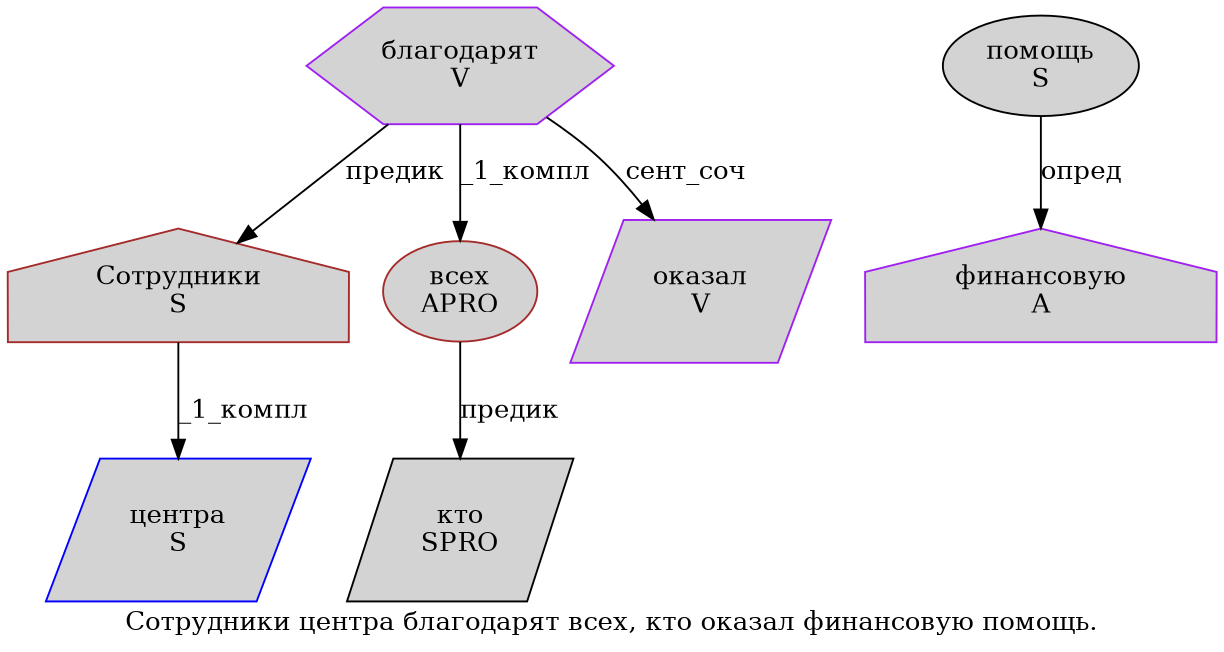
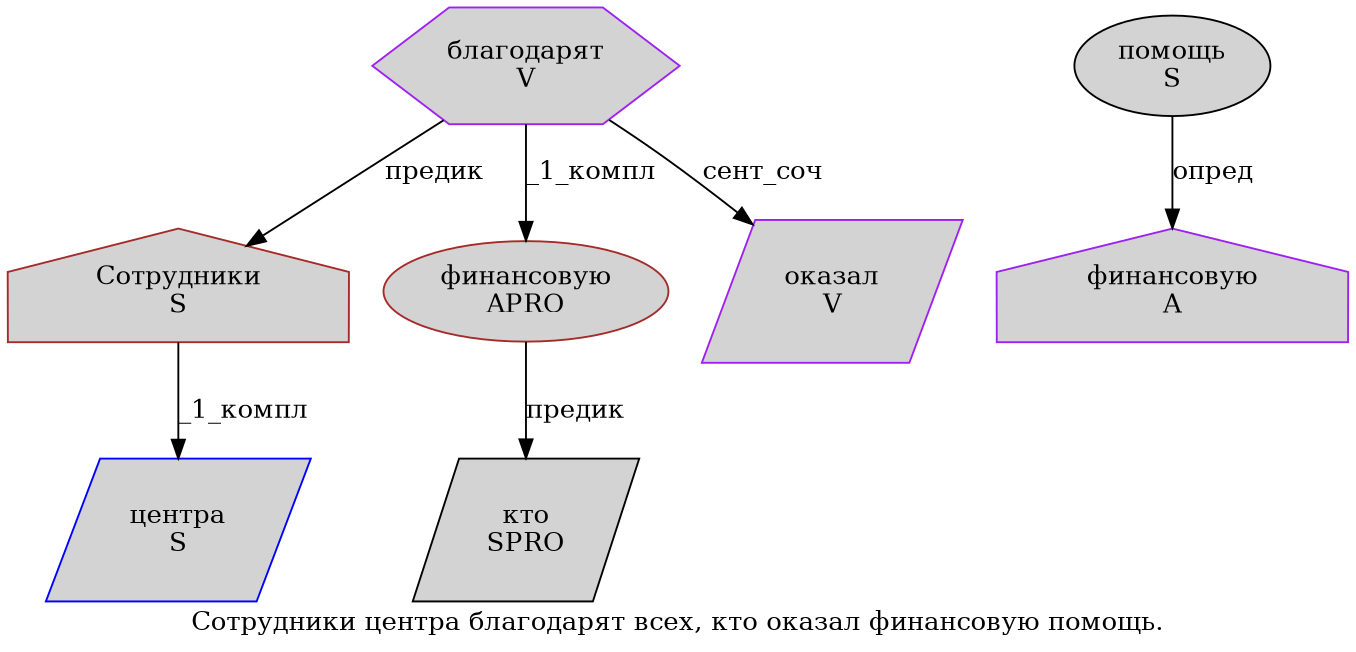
(460, 291) -> (526, 291)
